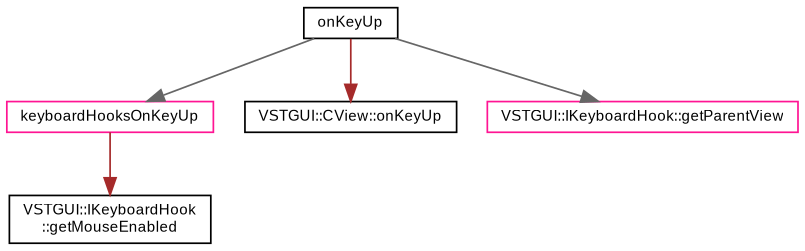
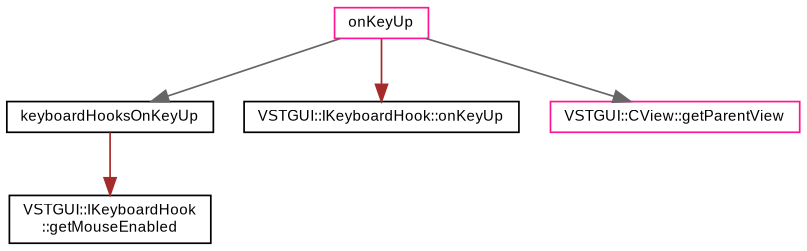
(351, 23) -> (382, 23)
(110, 117) -> (110, 117)
(351, 117) -> (382, 117)
(643, 117) -> (675, 117)
